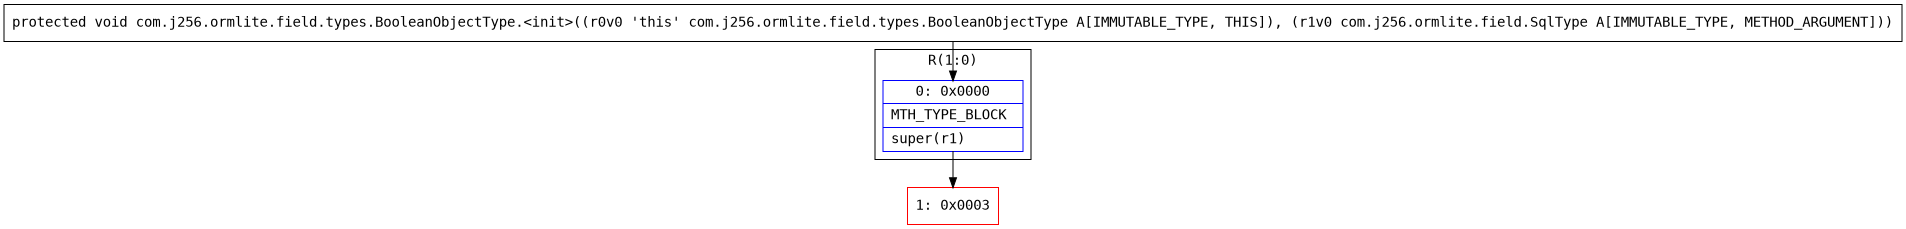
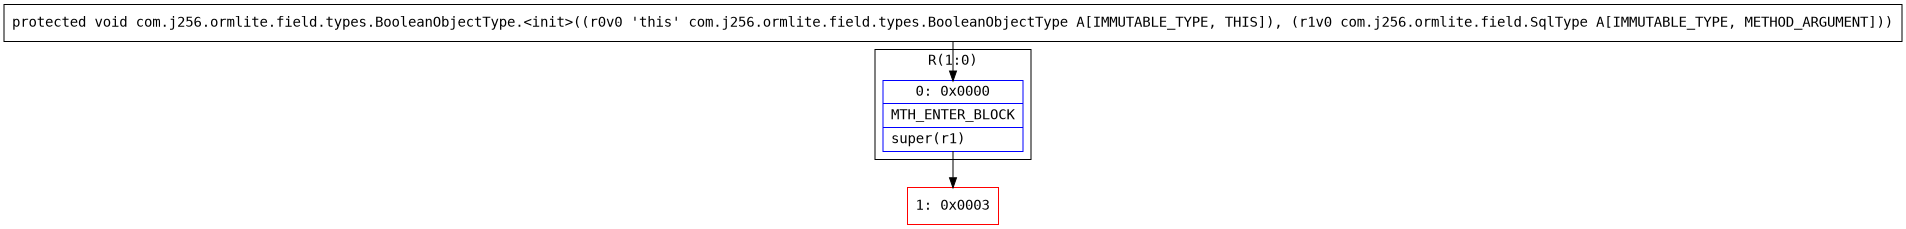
(949, 115) -> (953, 115)
